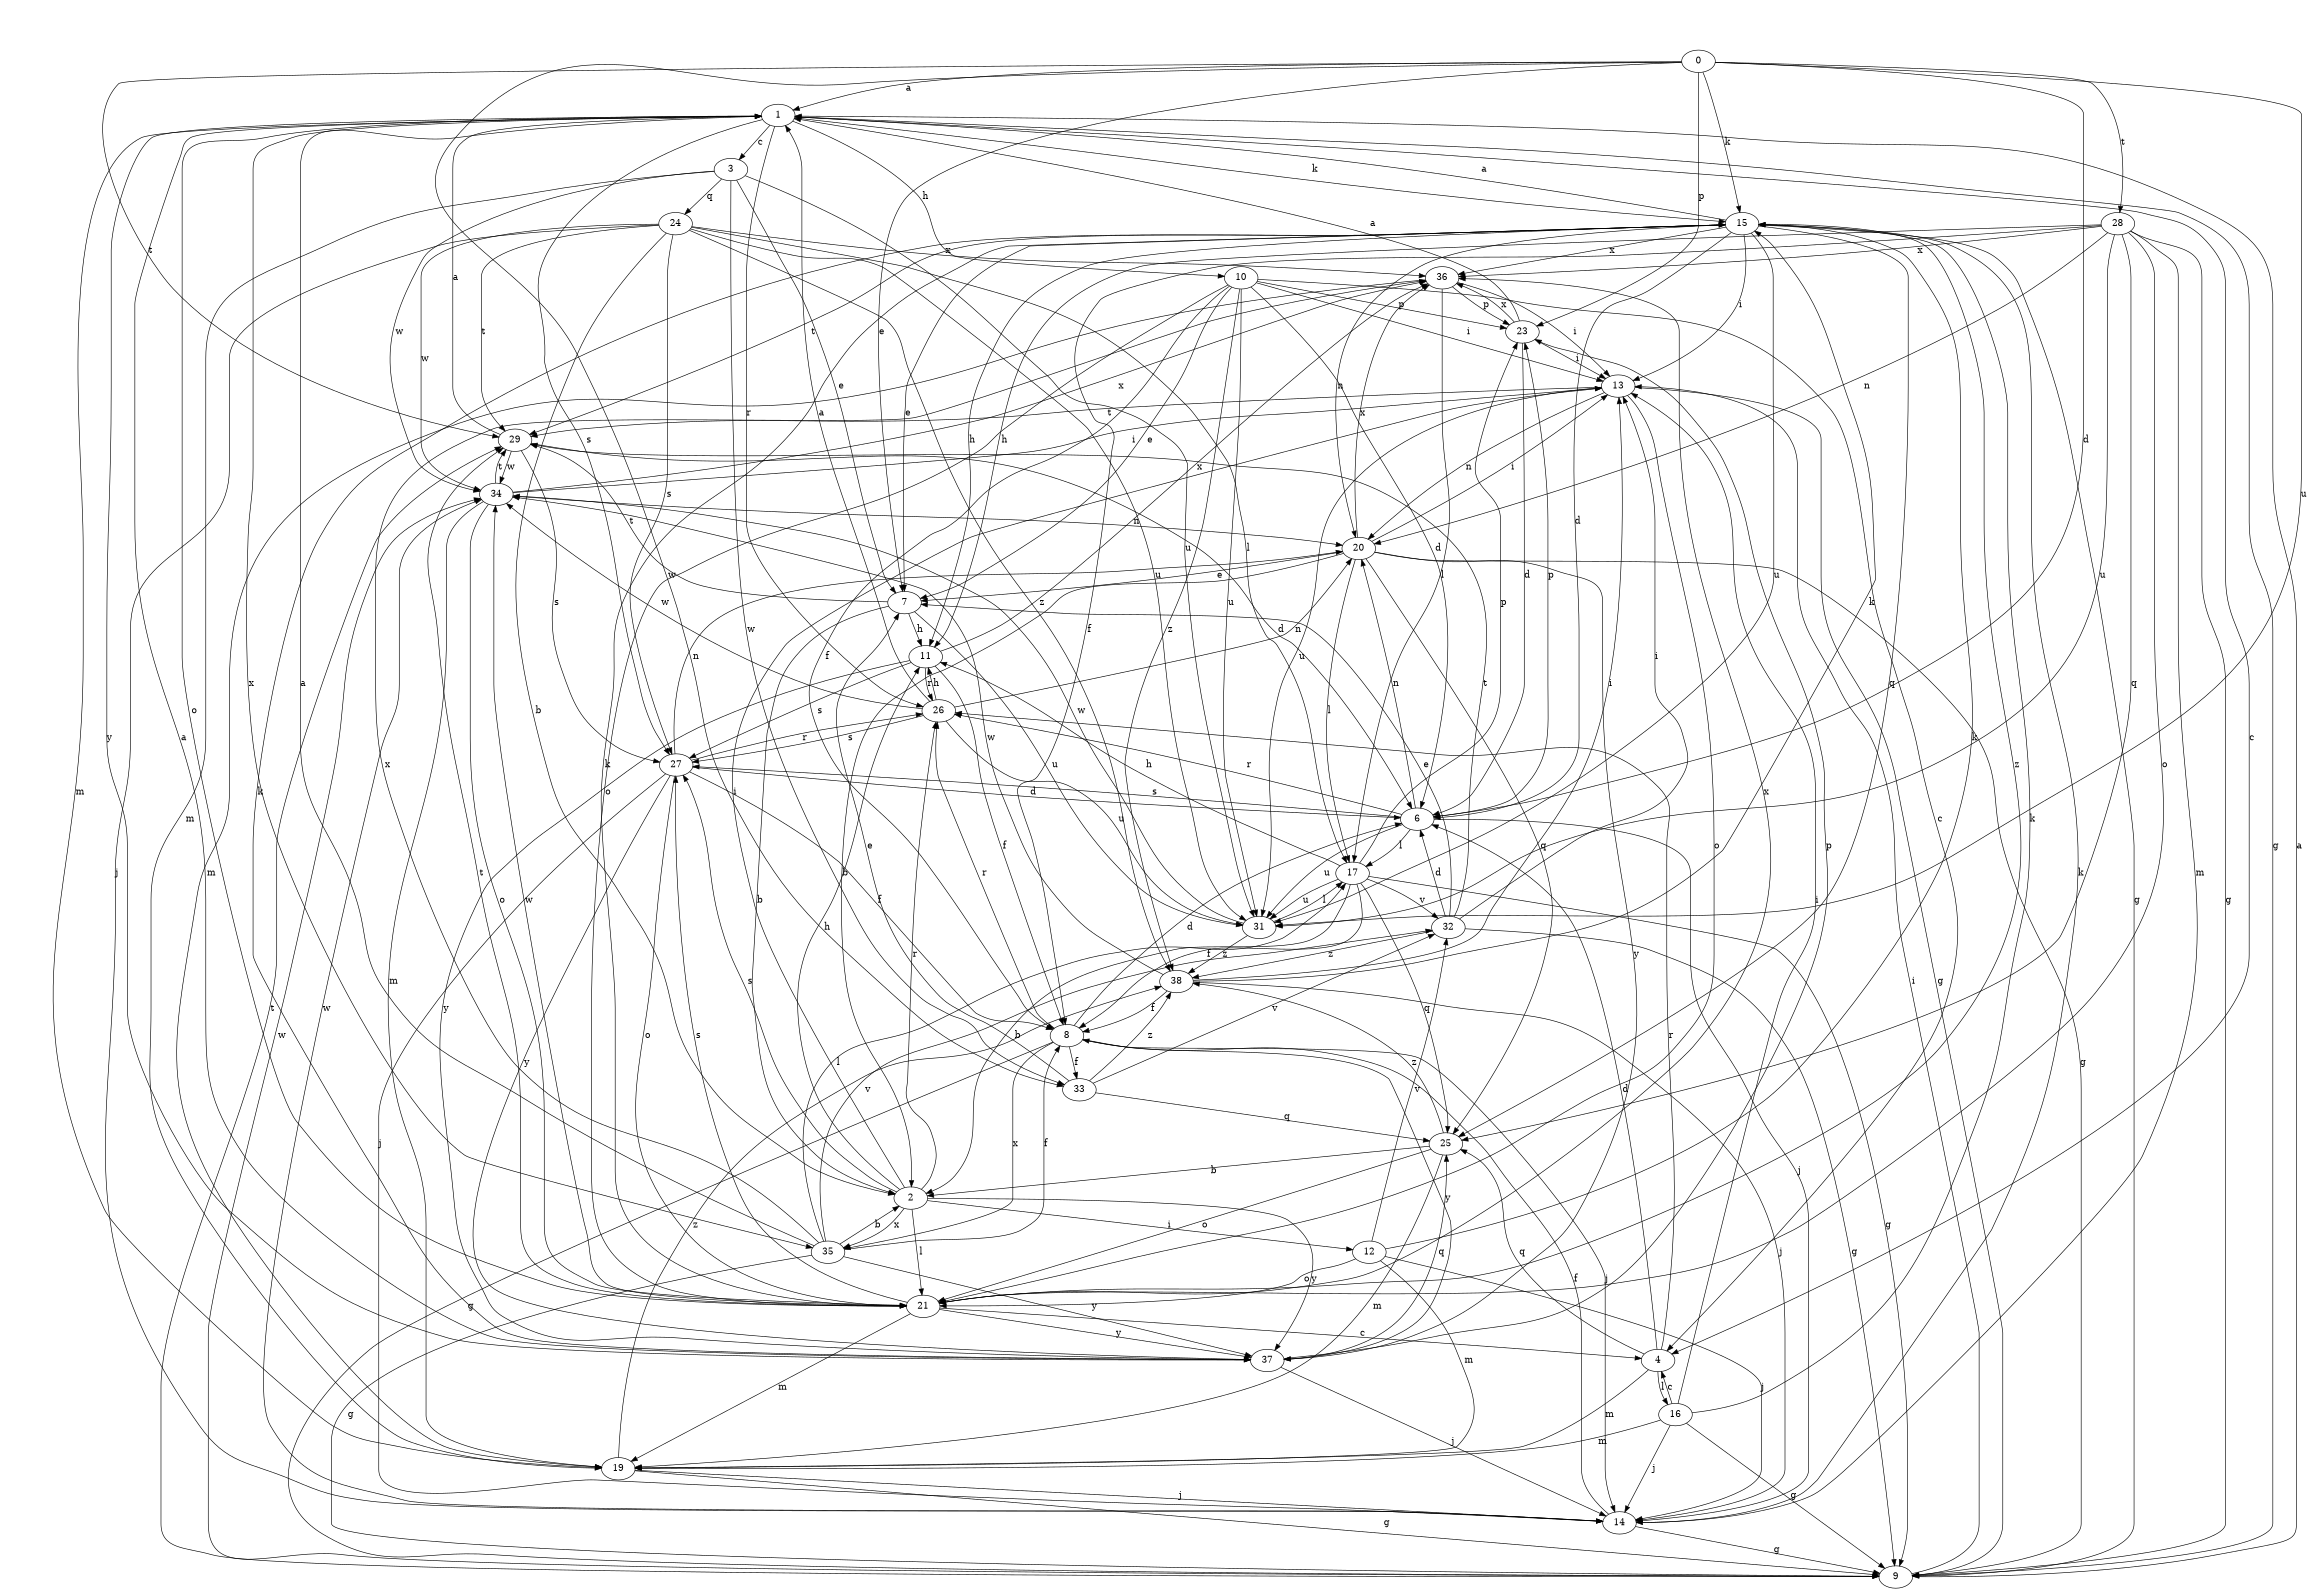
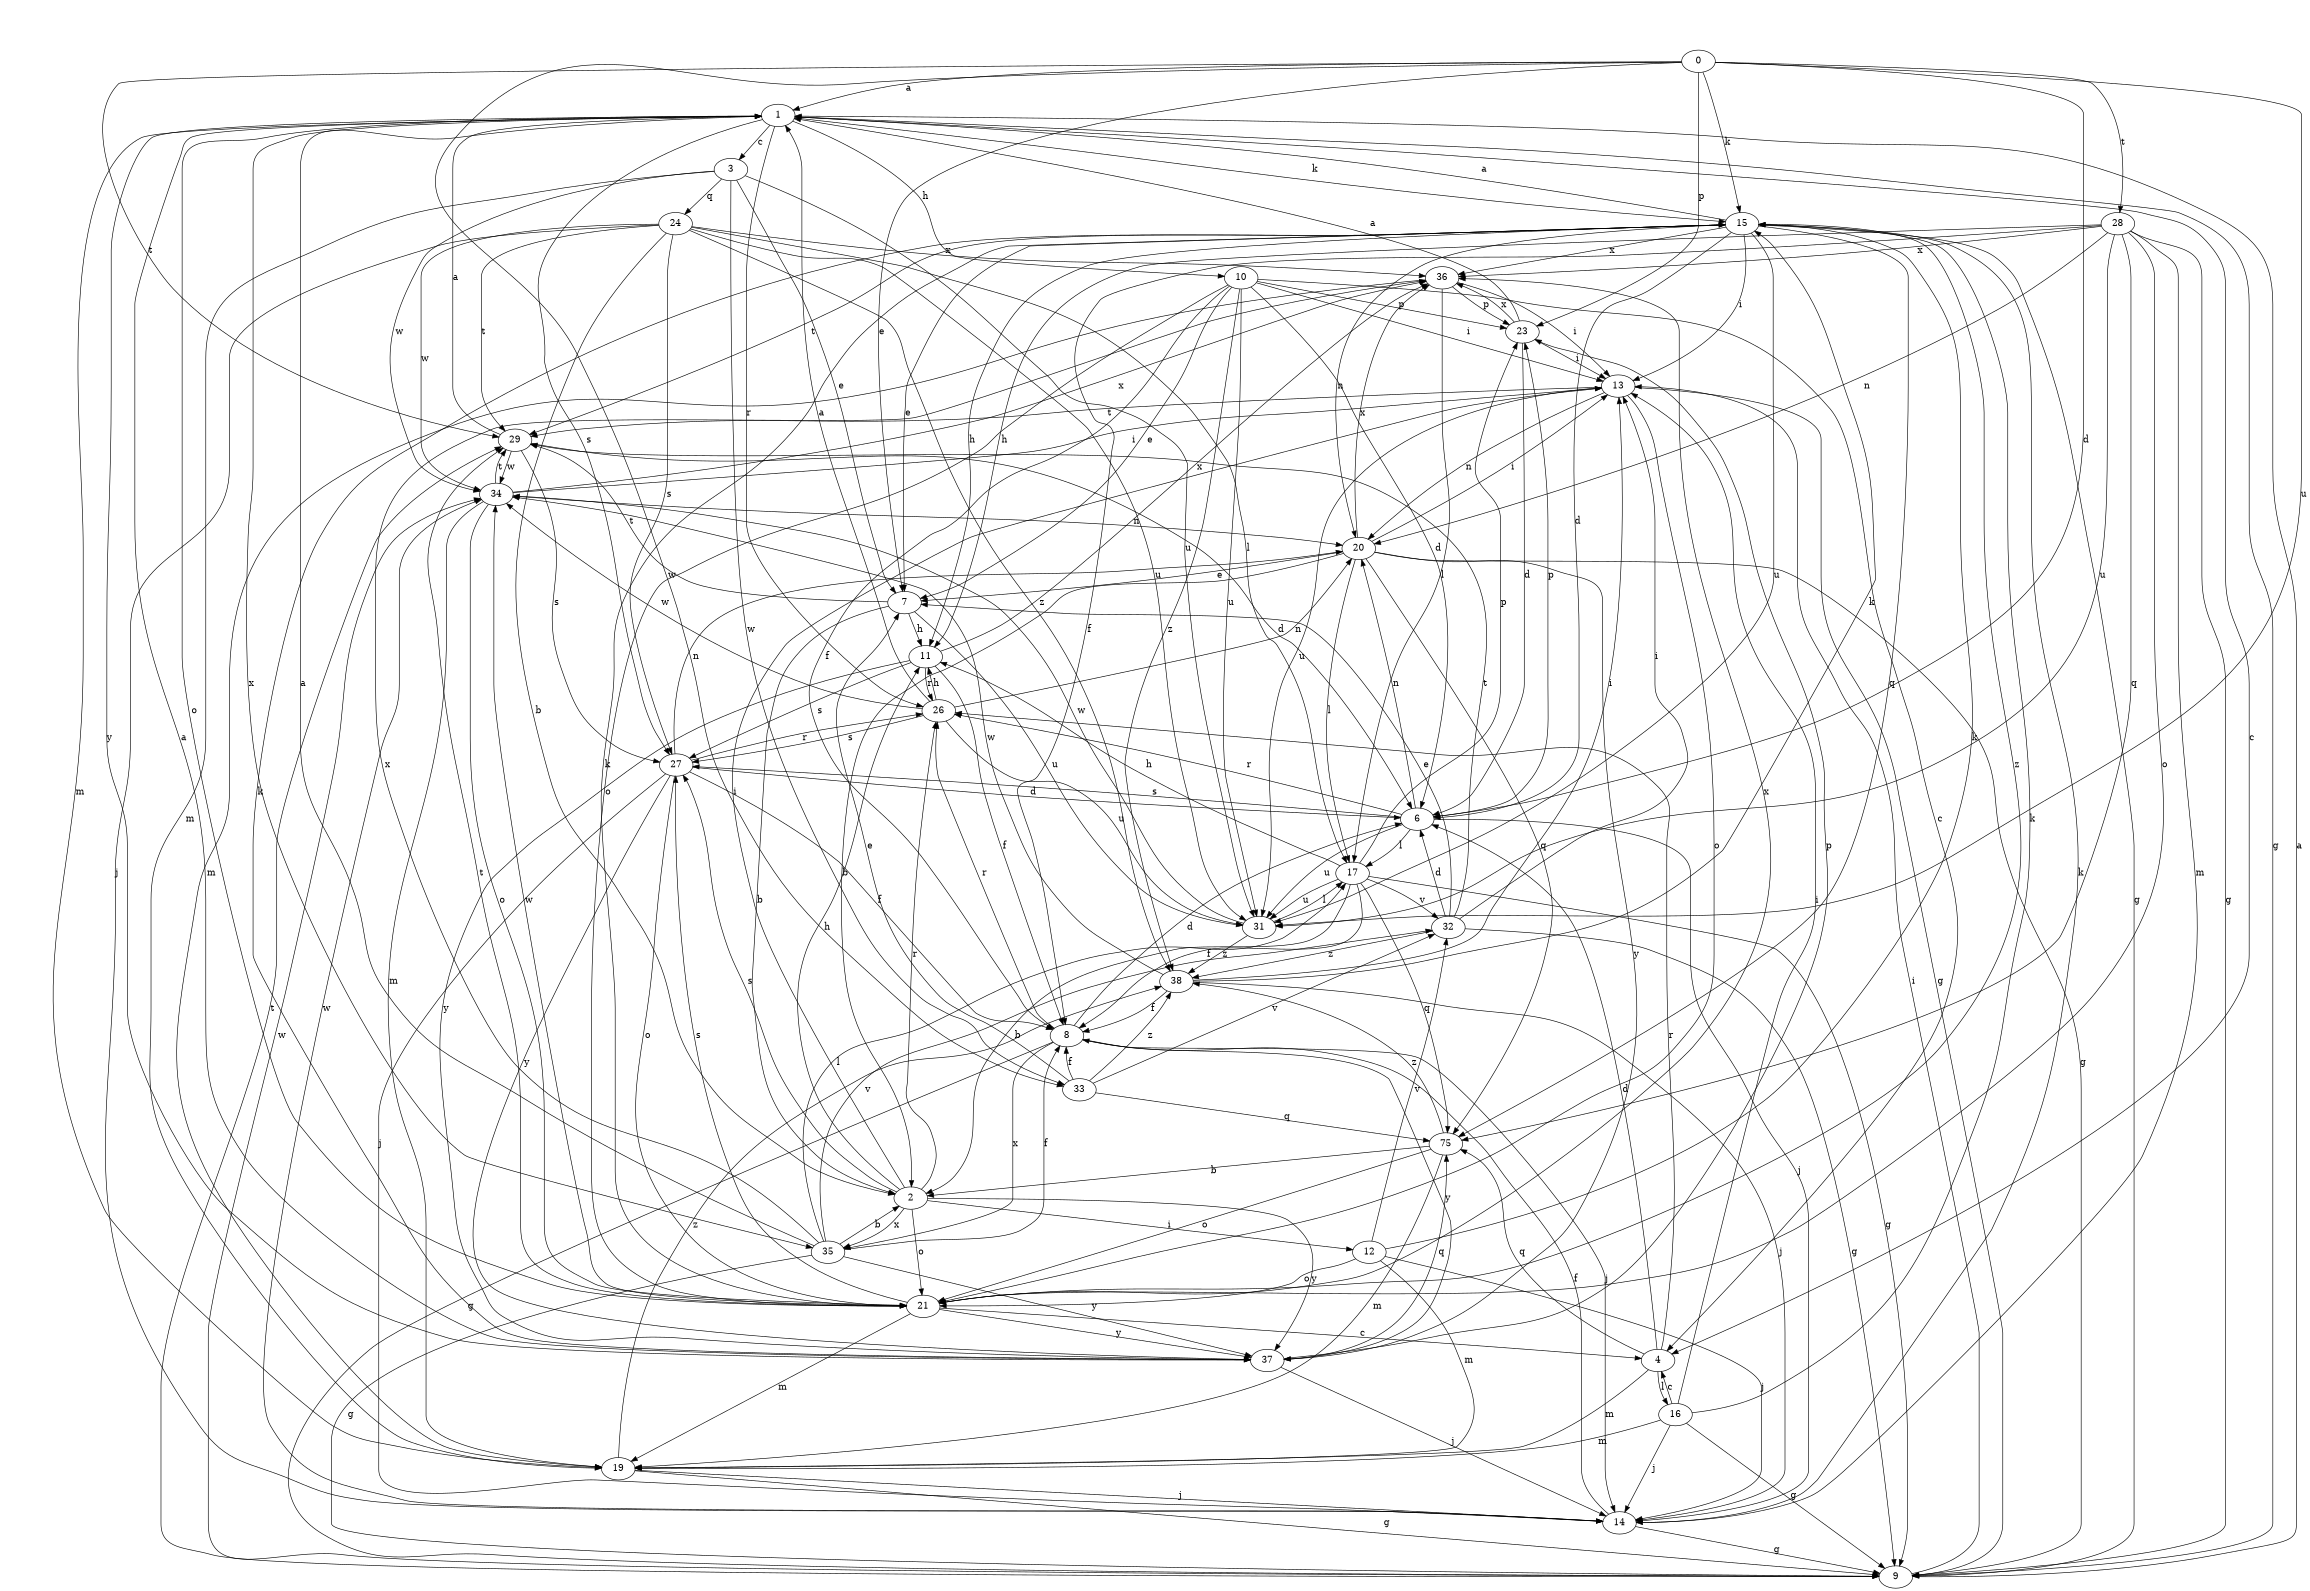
(1072, 1060) -> (1068, 1067)
(1446, 1144) -> (1446, 1144)
(921, 1252) -> (921, 1252)
